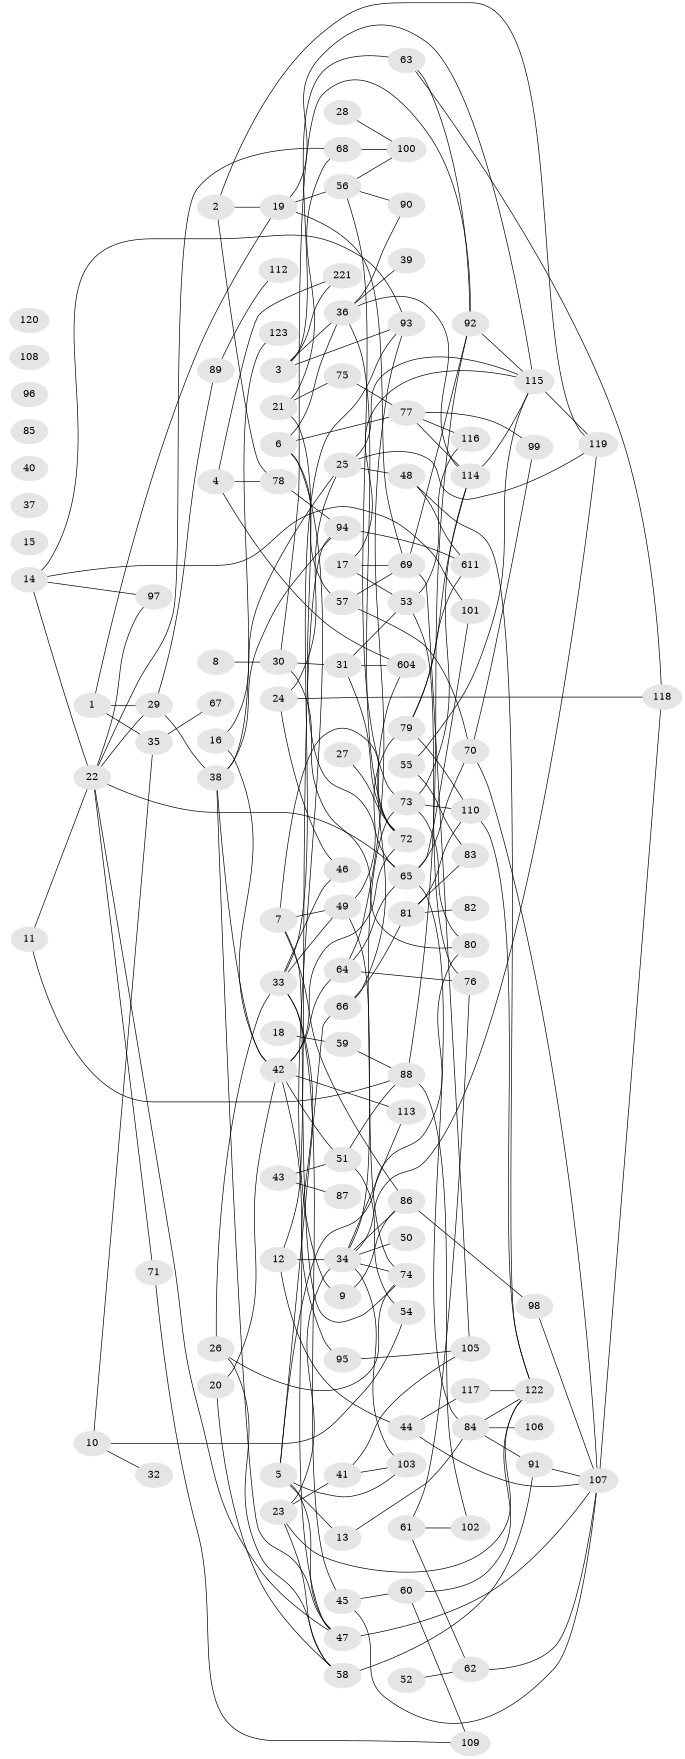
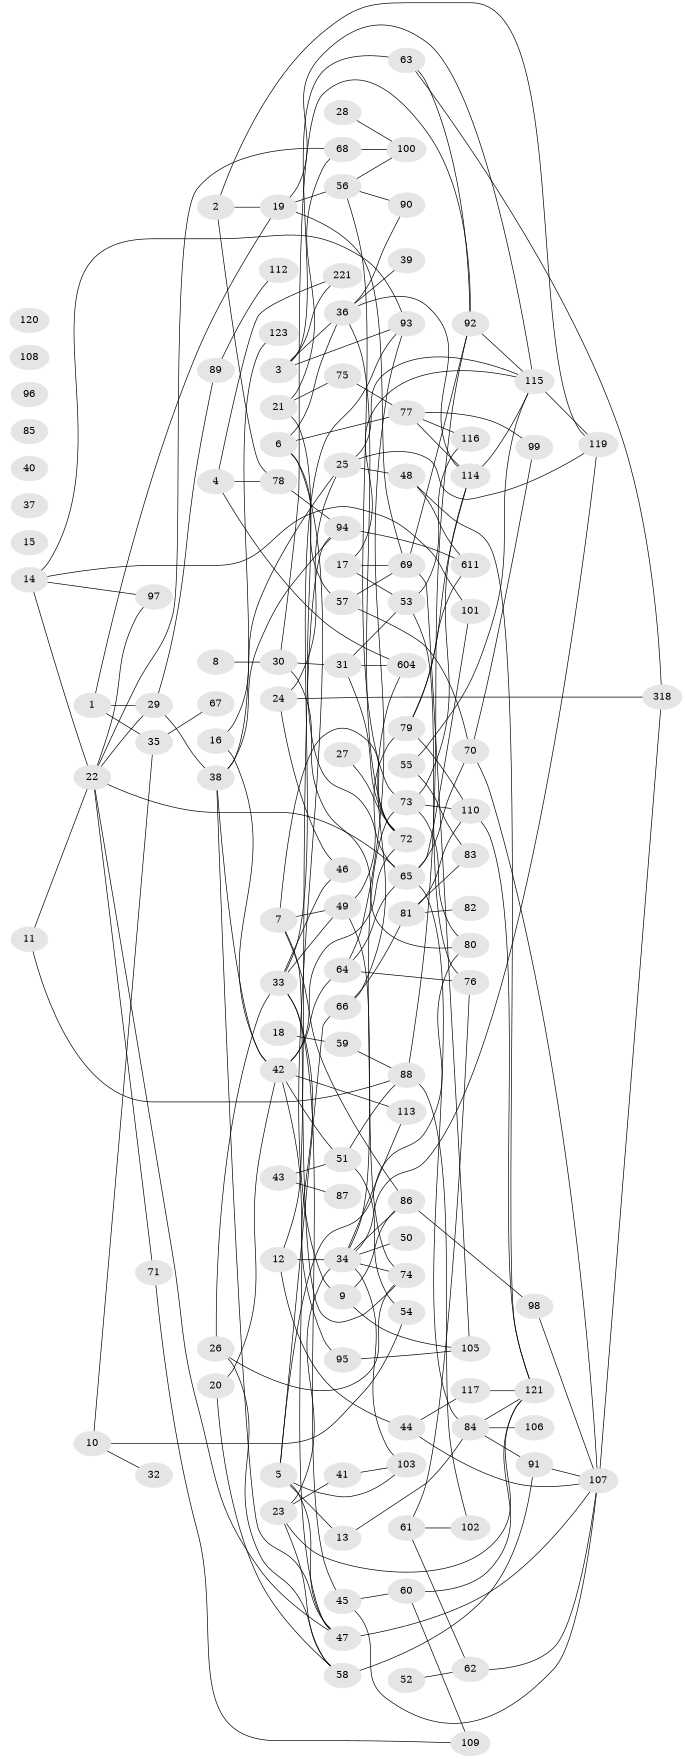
(662, 697) -> (662, 697)
(534, 1391) -> (534, 1391)
(394, 1402) -> (393, 1334)
